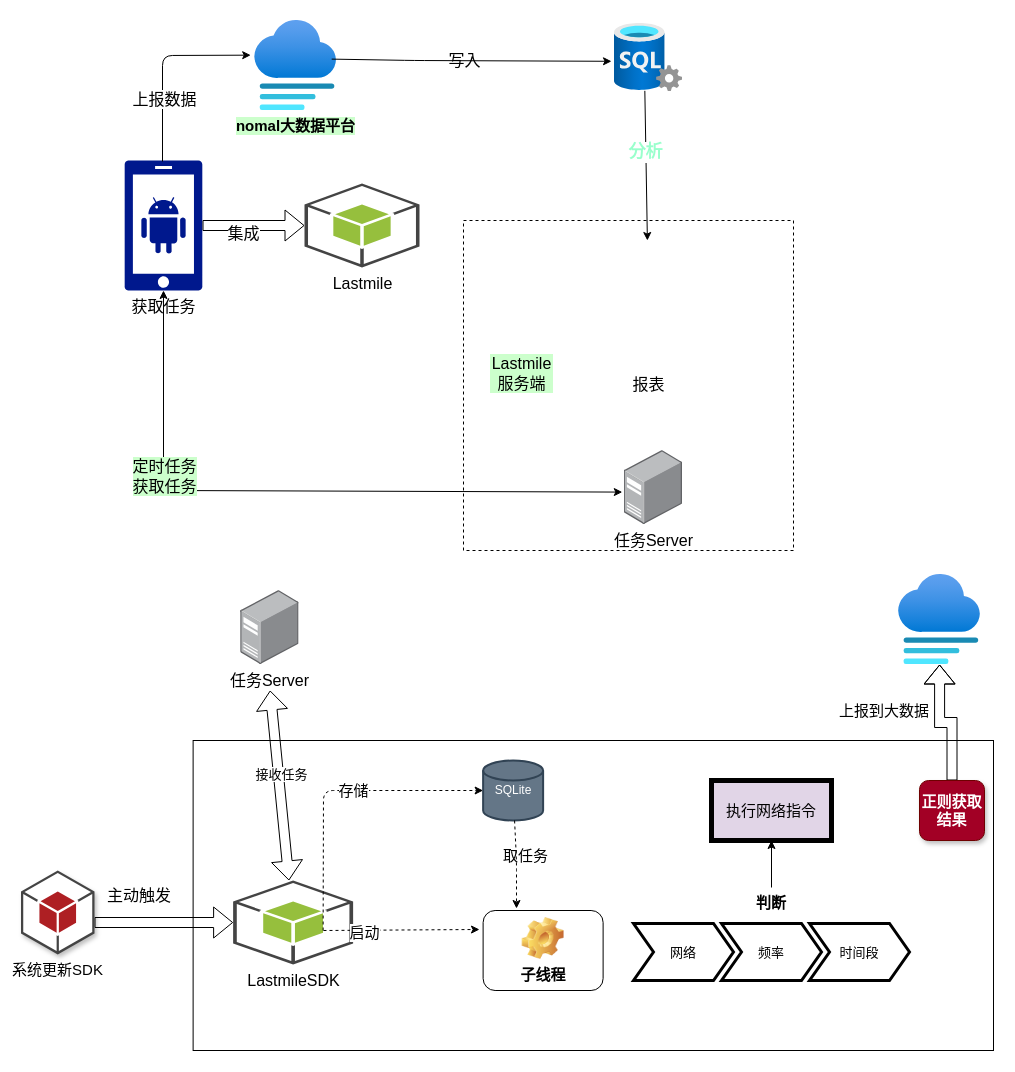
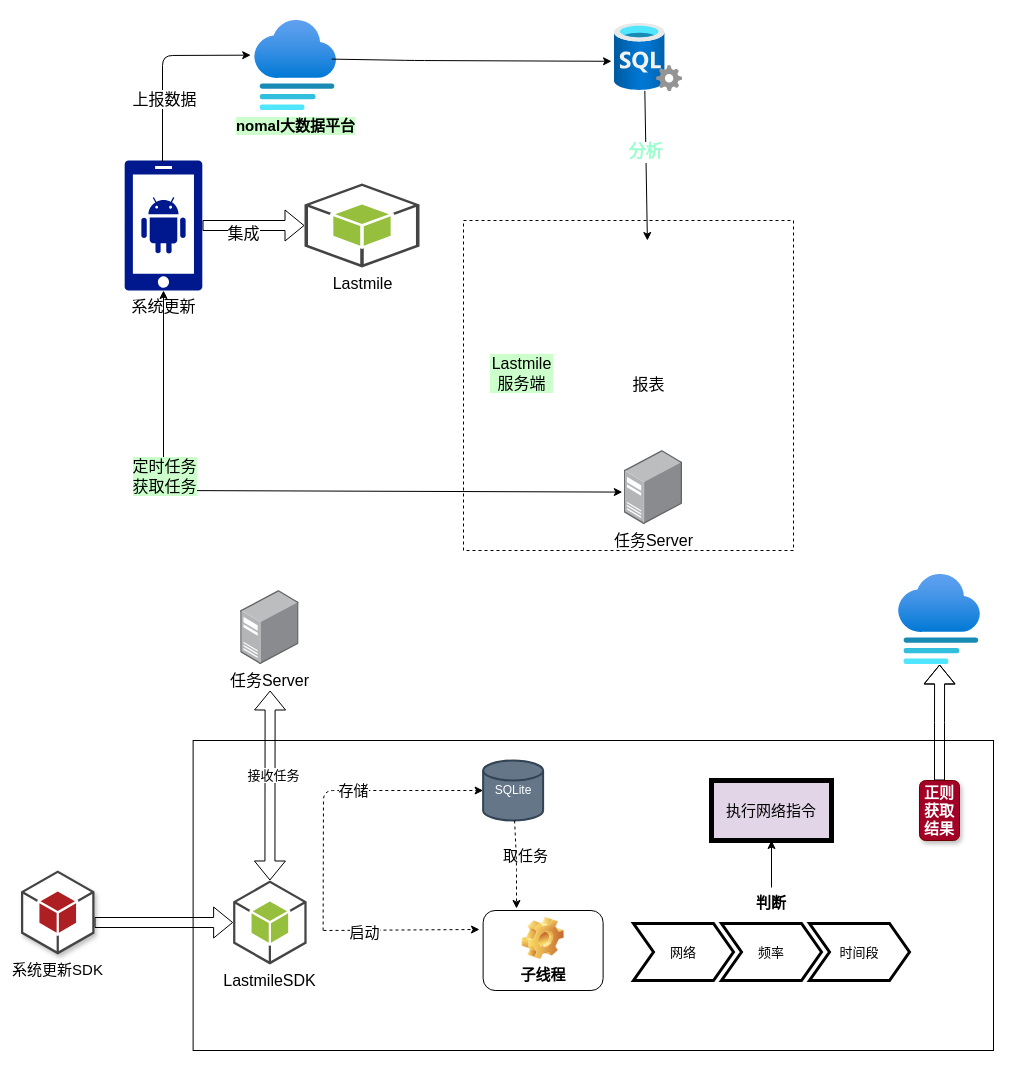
(465, 61) -> none
(164, 307) -> (164, 307)
(885, 711) -> none
(952, 811) -> (940, 811)
(140, 896) -> none
(293, 923) -> (270, 923)
